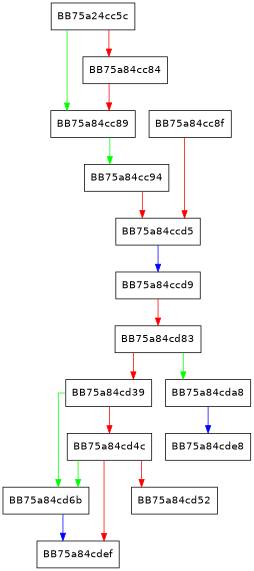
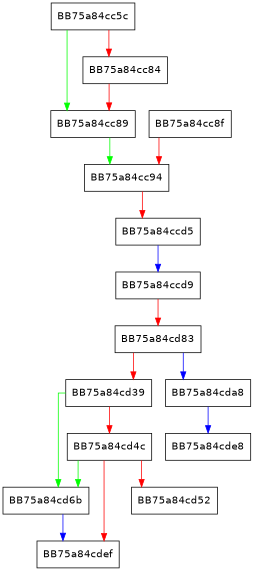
(93, 16) -> (93, 16)
(185, 174) -> (159, 147)
(183, 362) -> (183, 362)
